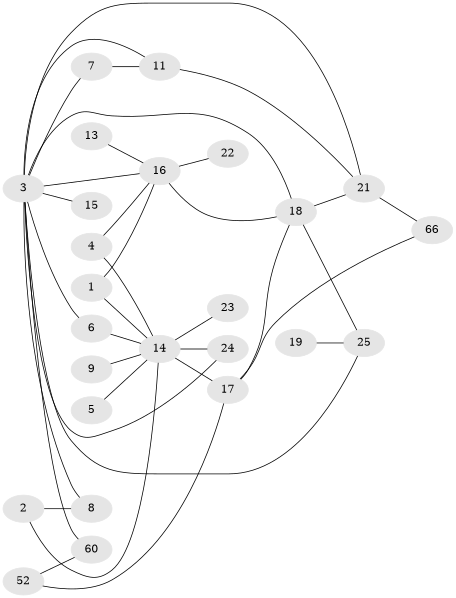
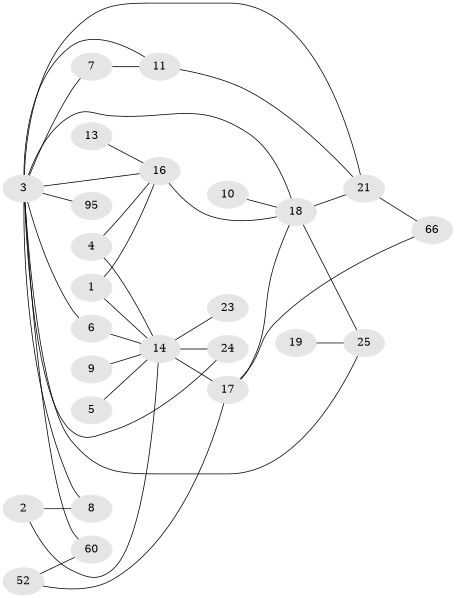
(228, 154) -> none
none -> (228, 195)
(92, 206) -> (92, 206)
